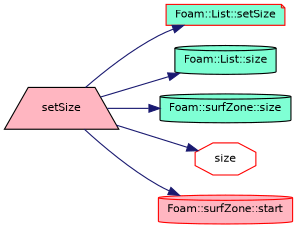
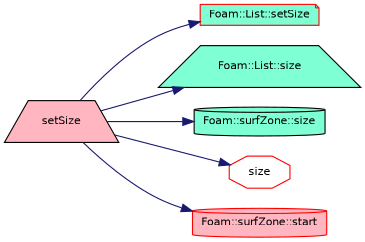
(226, 60) -> (260, 67)
